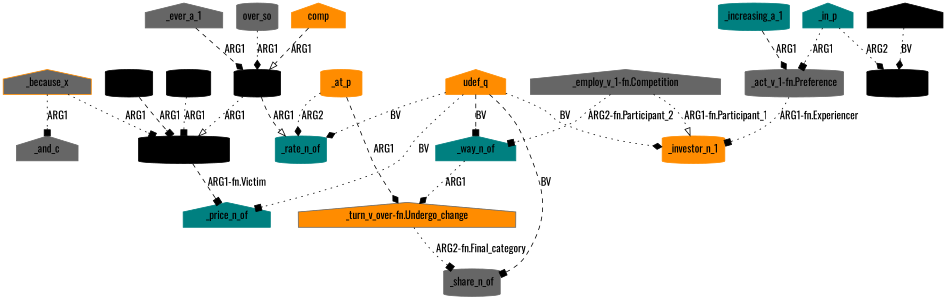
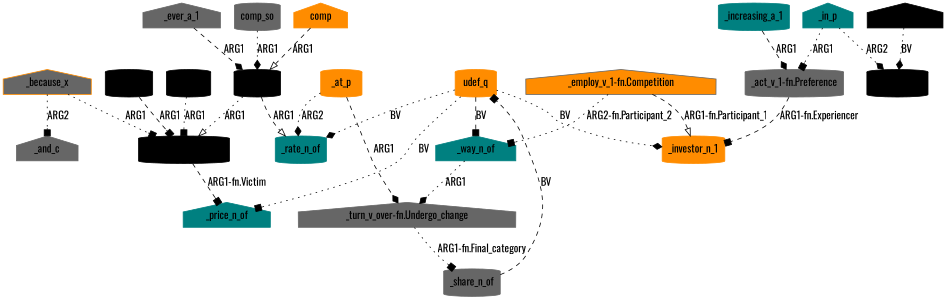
(257, 17) -> (257, 17)
(476, 83) -> (476, 83)
(626, 83) -> (621, 83)
(674, 108) -> (674, 108)
(58, 116) -> (58, 116)
(766, 126) -> (766, 126)
(539, 182) -> (541, 191)
(407, 216) -> (407, 216)
(481, 249) -> (482, 249)
